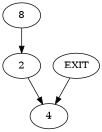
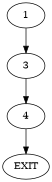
(22, 15) -> (26, 15)
(22, 66) -> (26, 66)
(64, 88) -> (26, 138)
